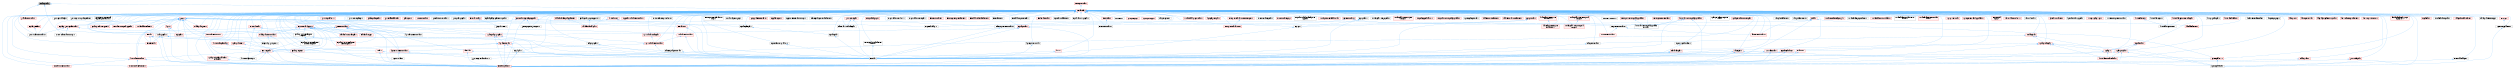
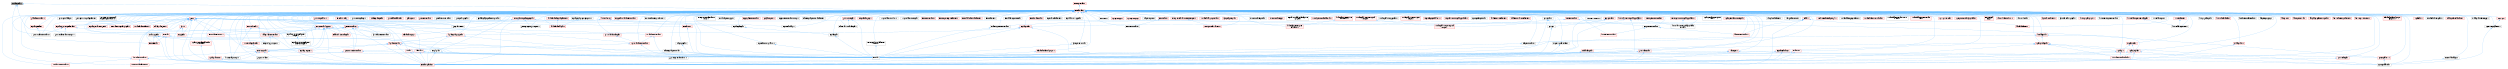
(346, 43) -> none
(1058, 51) -> (1046, 51)
